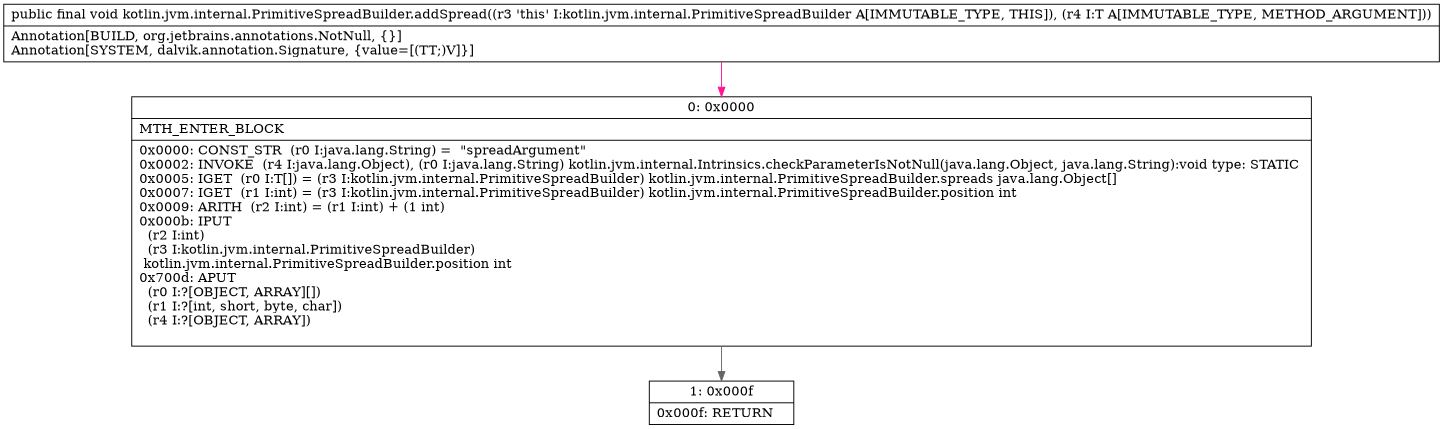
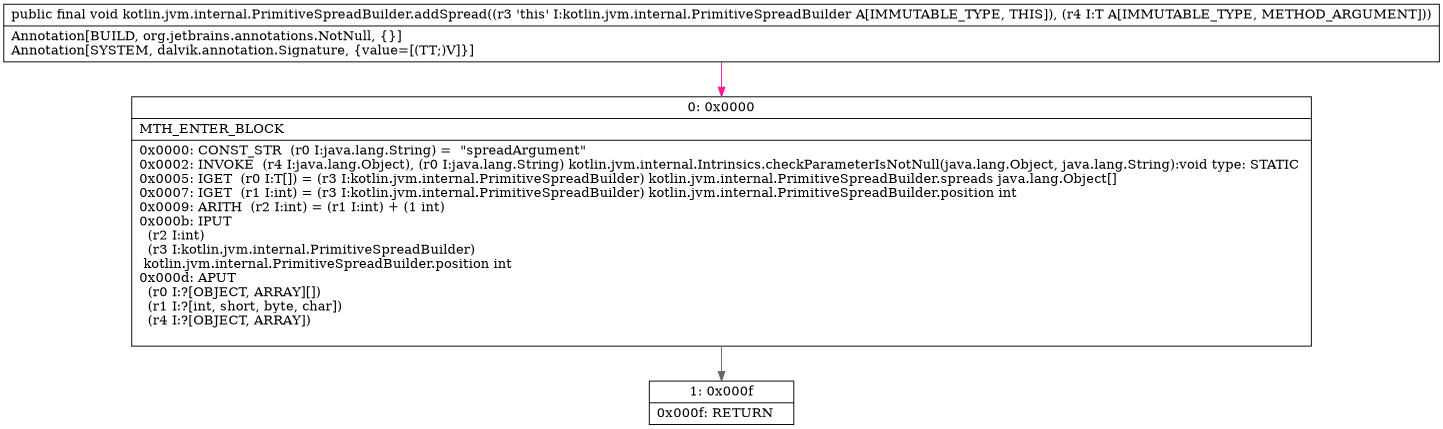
(192, 278) -> (192, 278)
